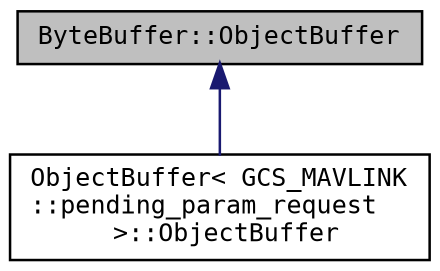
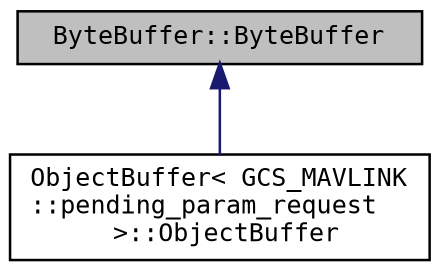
(220, 38) -> (220, 38)
